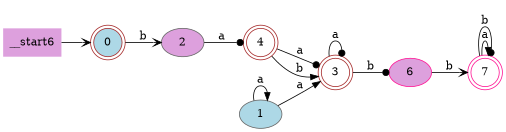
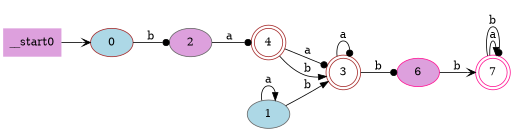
(32, 43) -> (32, 43)
(108, 43) -> (112, 43)
(139, 43) -> (148, 43)
(300, 85) -> (308, 85)
